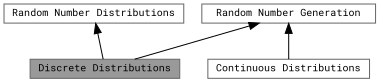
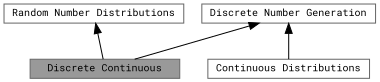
(289, 14) -> (289, 14)
(105, 69) -> (105, 69)
